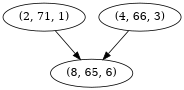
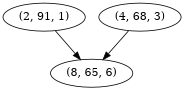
(44, 17) -> (44, 17)
(140, 17) -> (140, 17)
